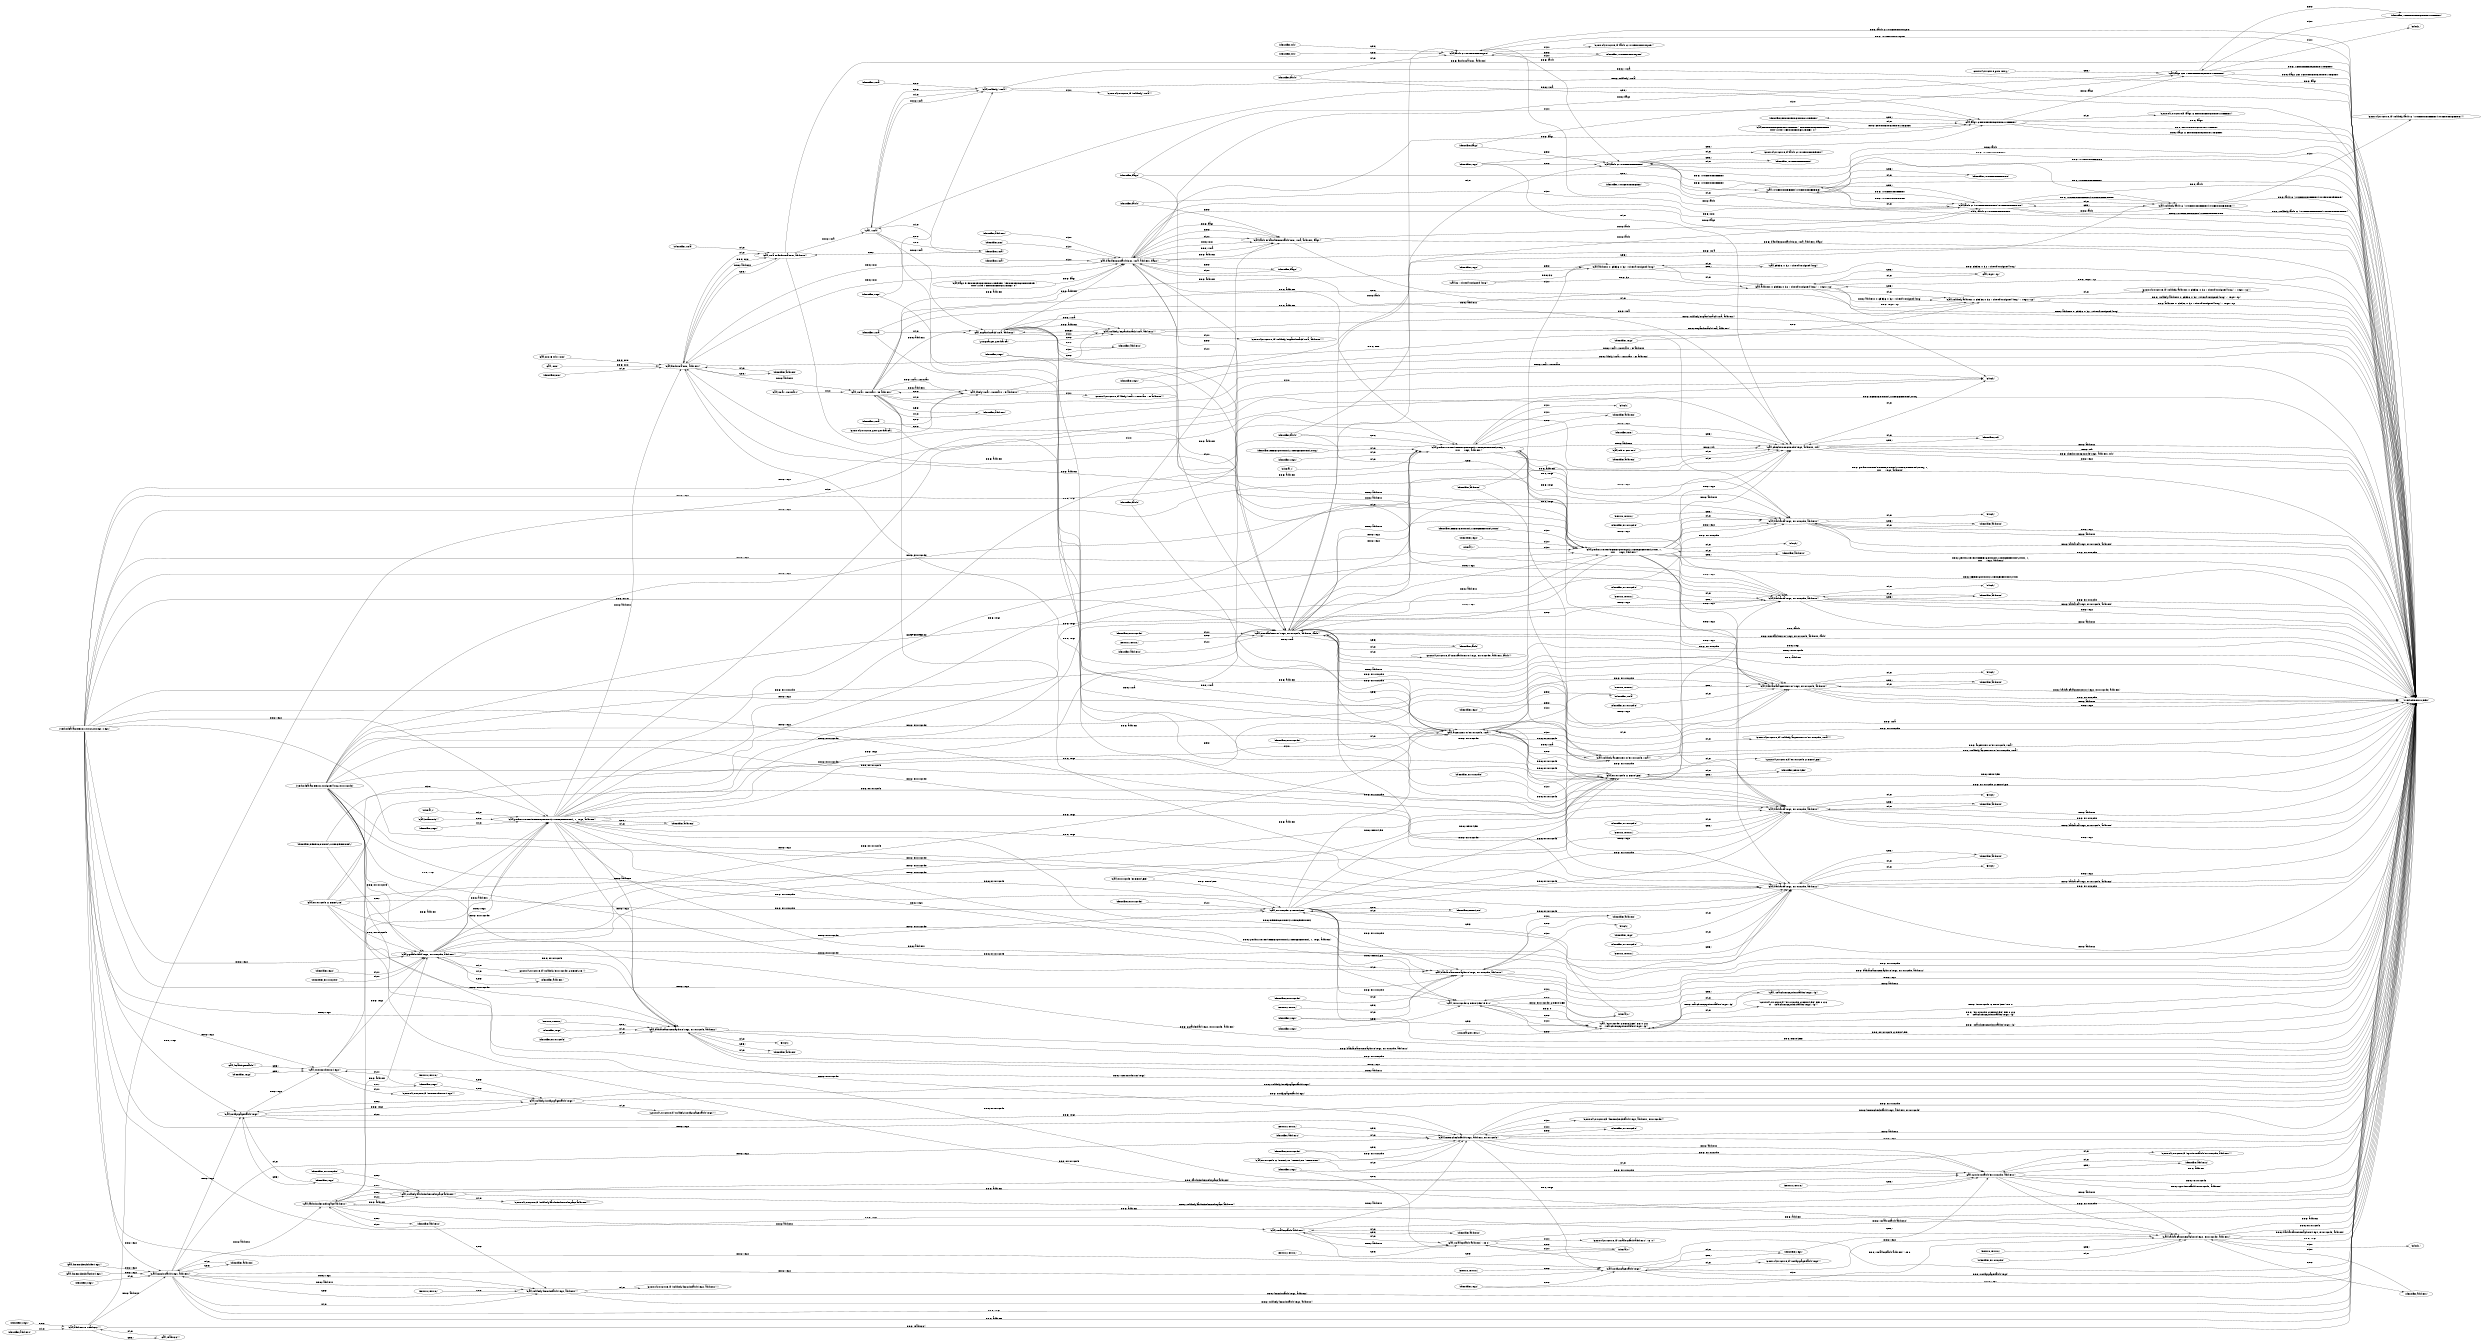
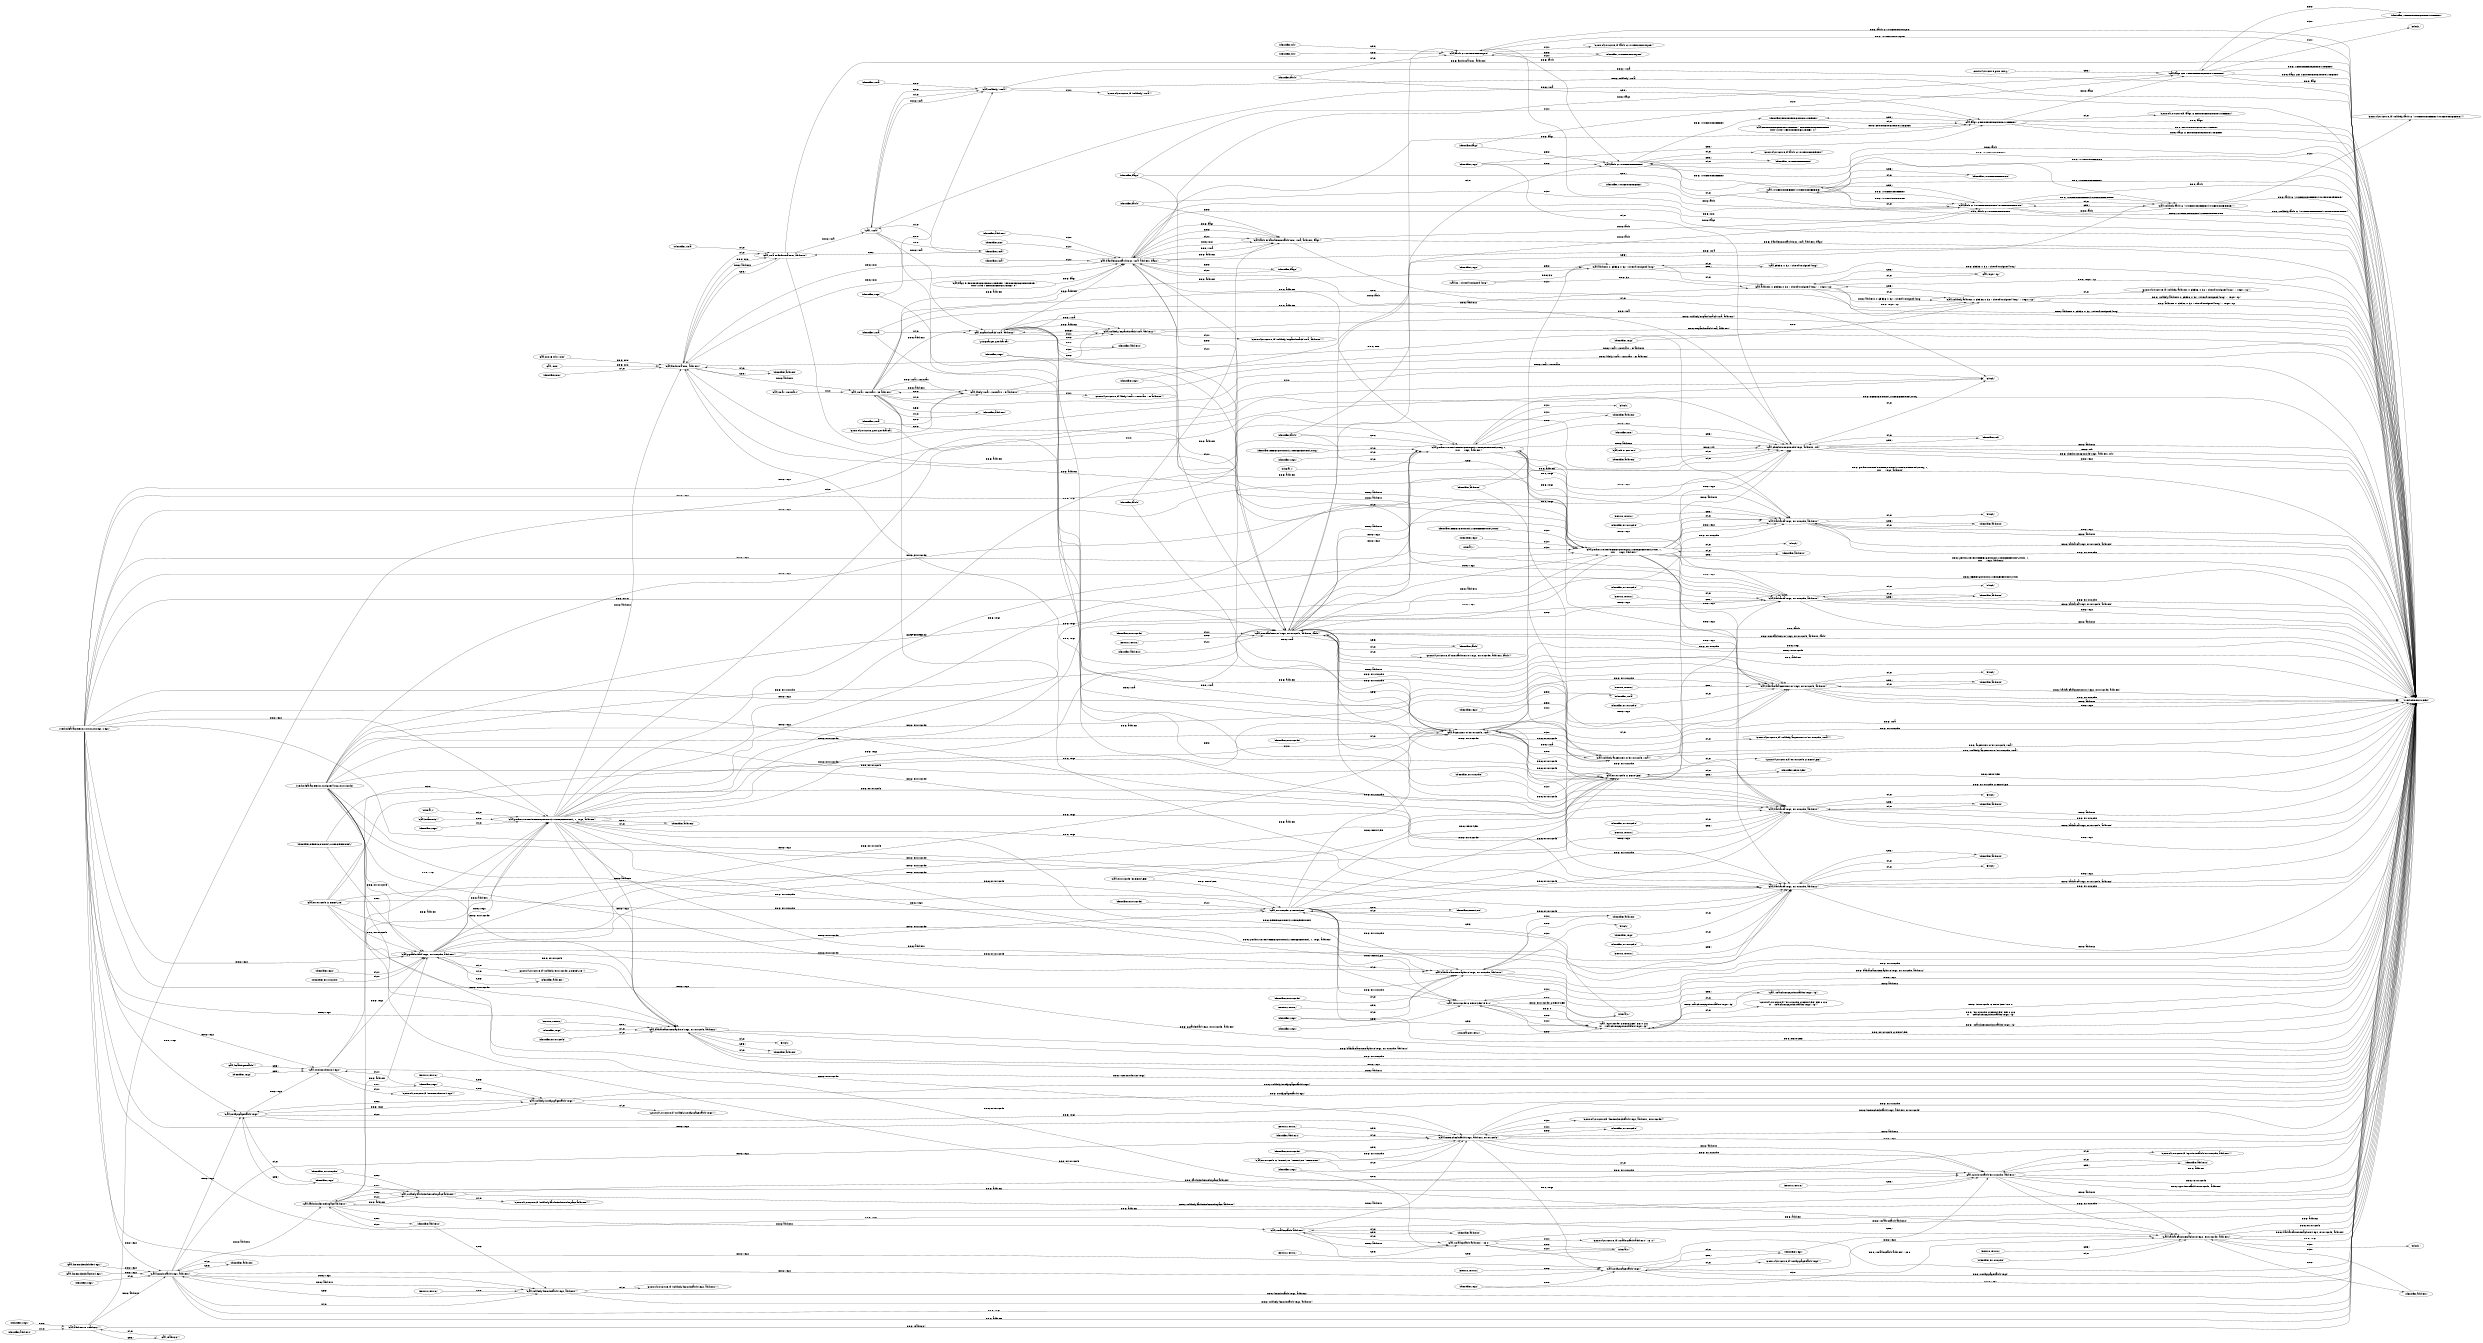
(1692, 187) -> (1697, 135)
